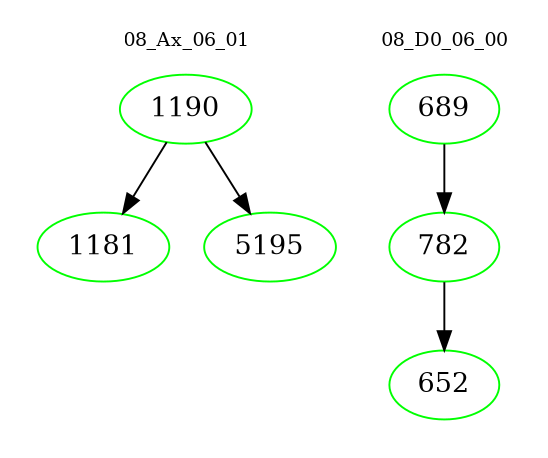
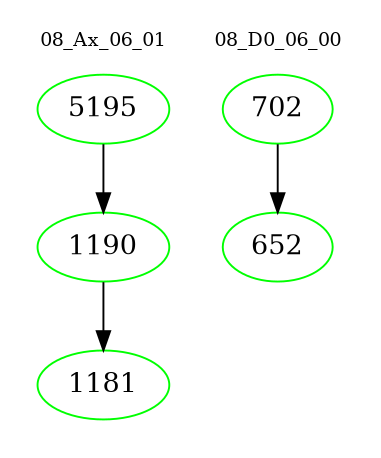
(444, 109) -> none
(222, 169) -> (103, 169)
(444, 247) -> (278, 109)
